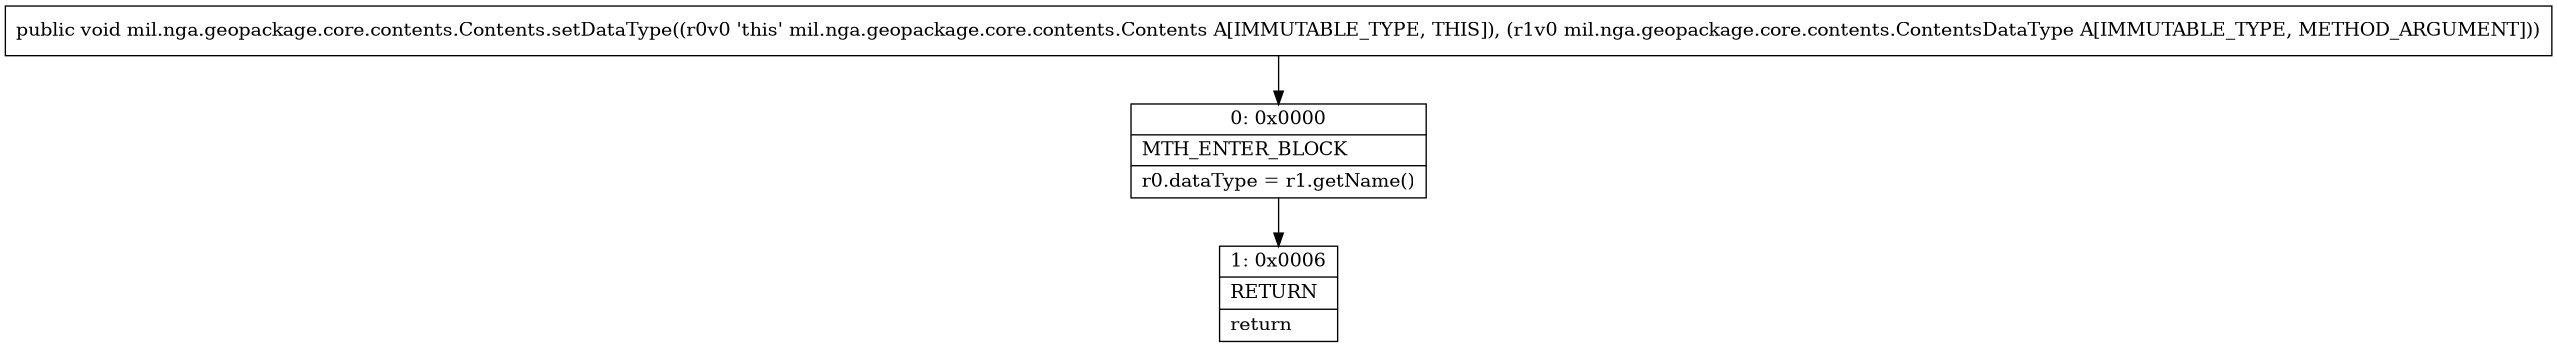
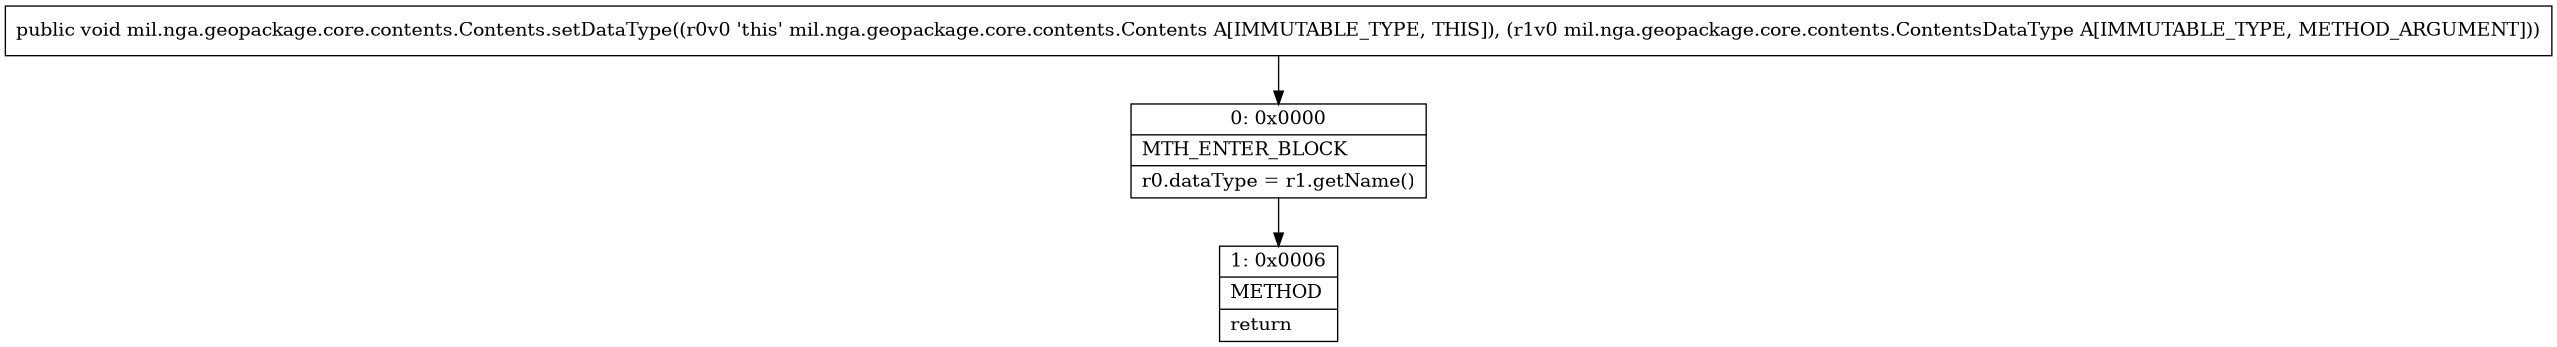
(1274, 292) -> (1277, 292)
